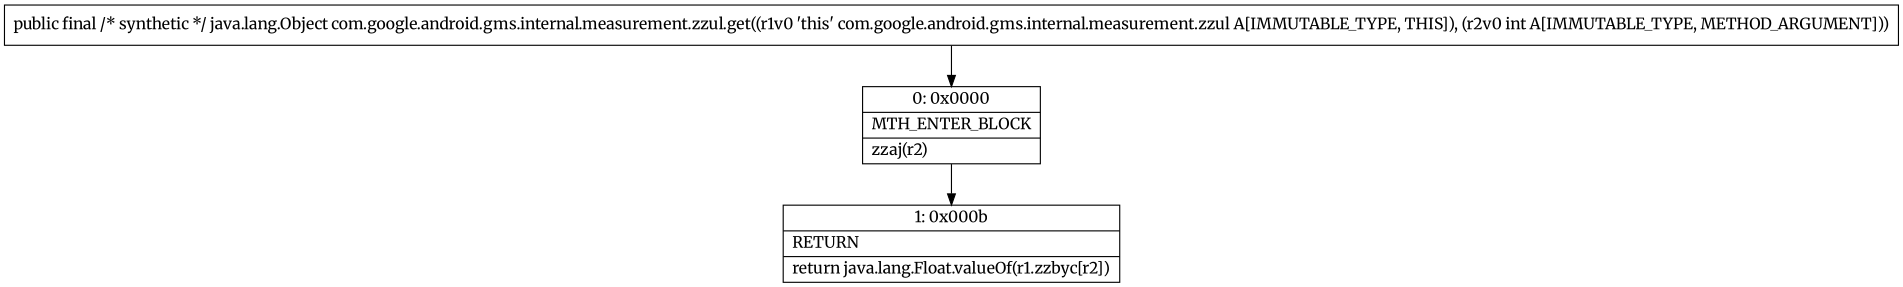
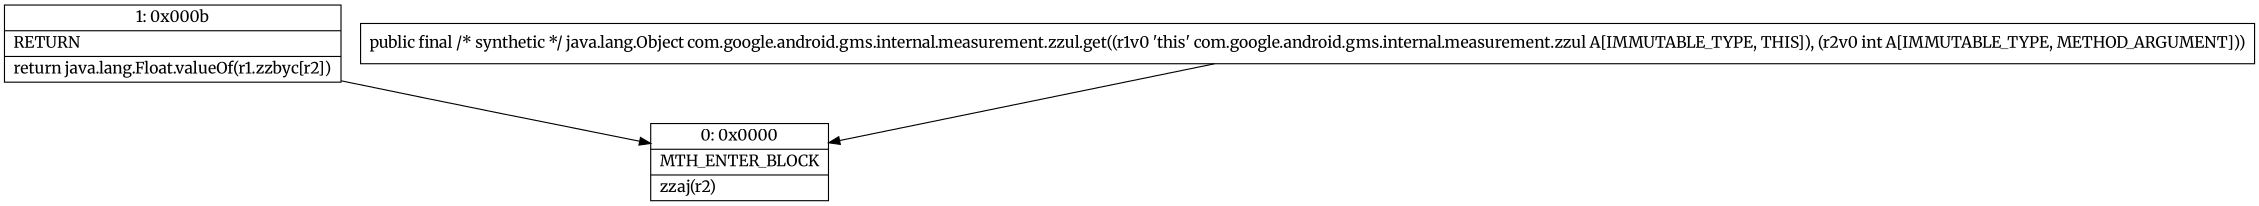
(951, 179) -> (490, 111)
